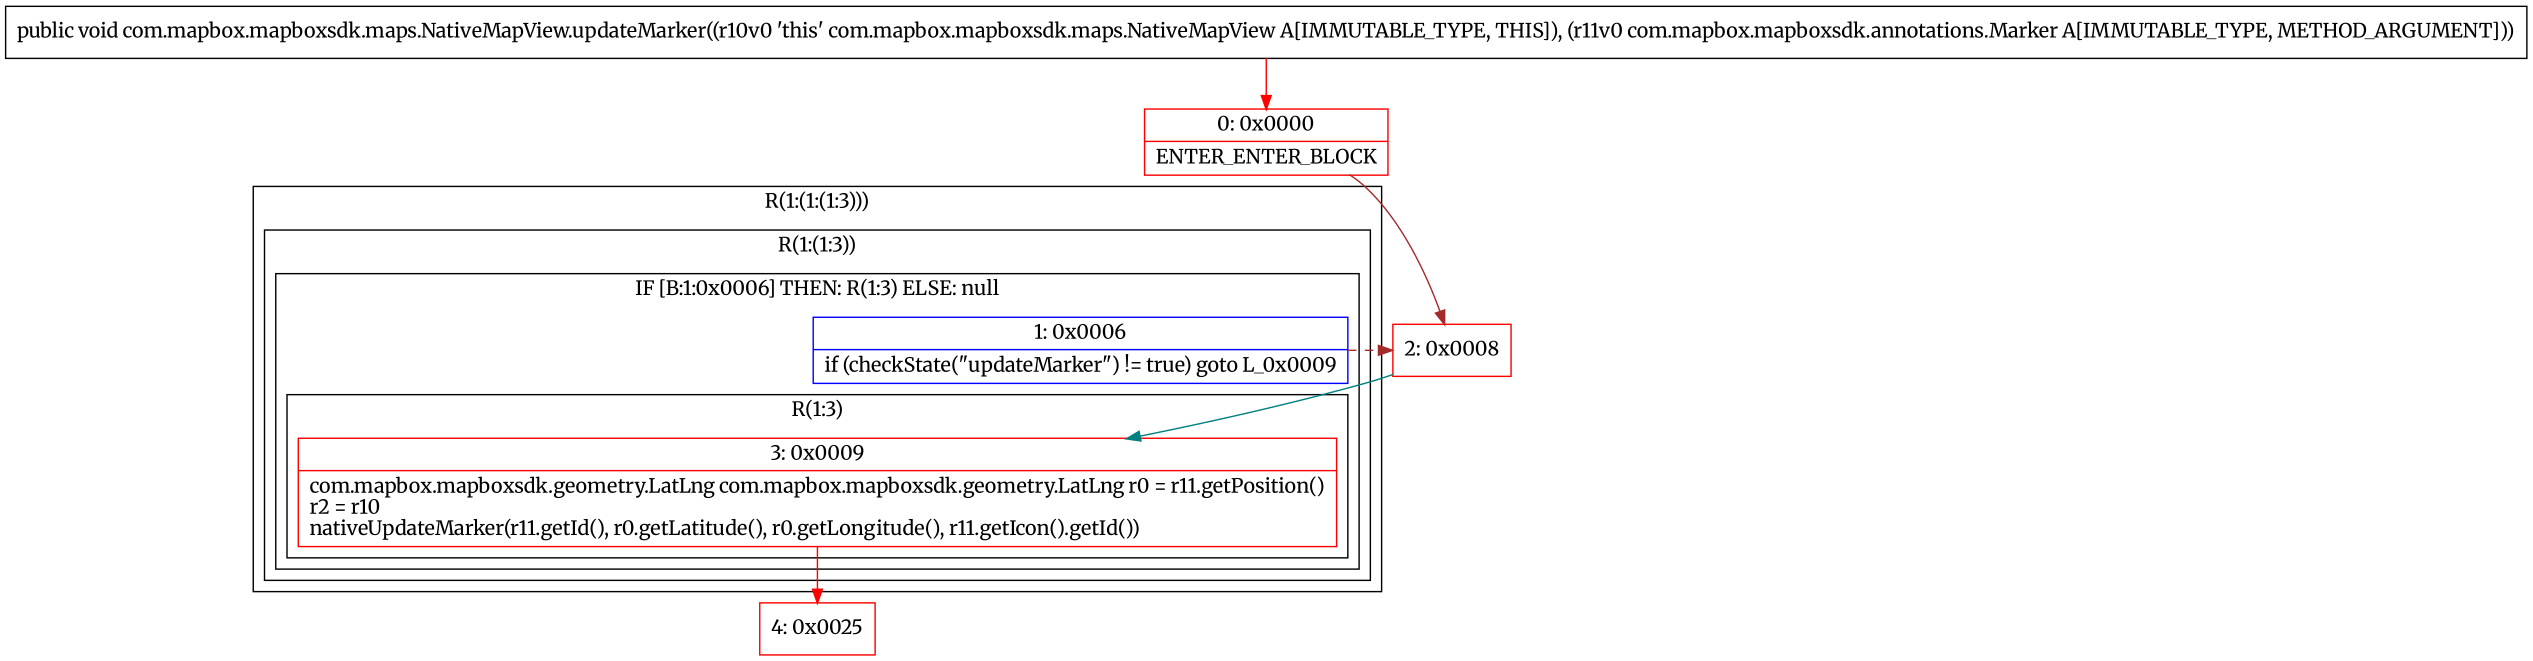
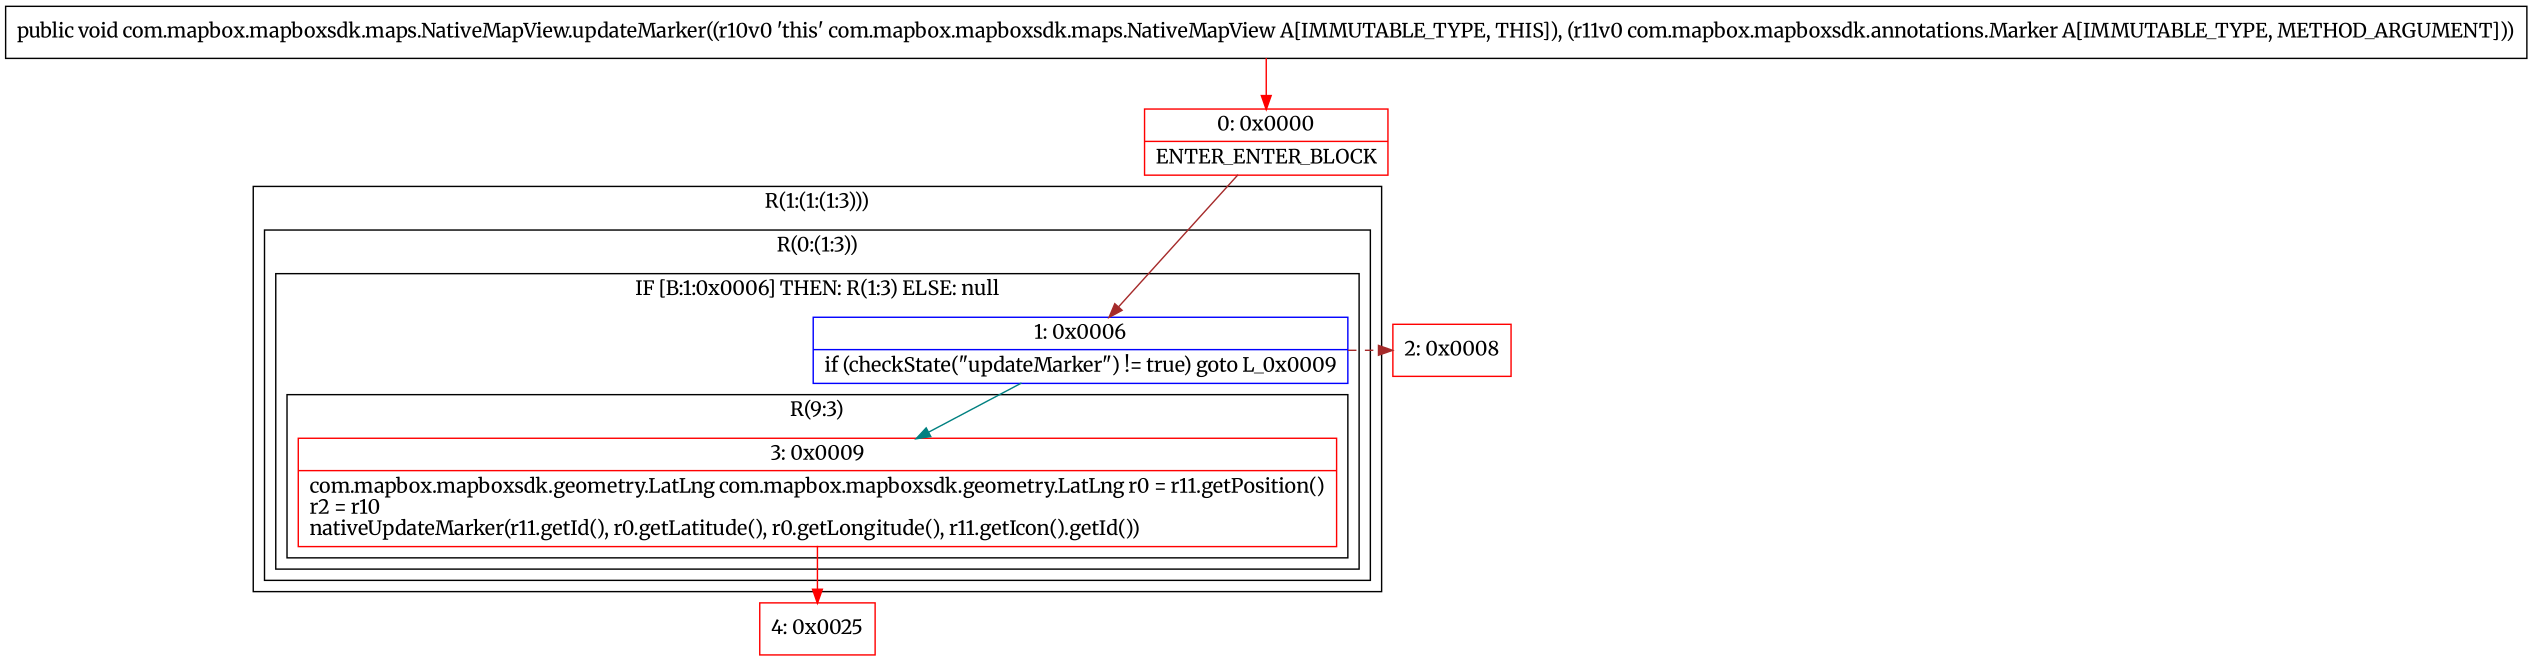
(1404, 236) -> (1178, 241)
(817, 246) -> (817, 246)
(1267, 408) -> (975, 408)
(817, 411) -> (817, 411)
